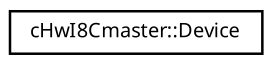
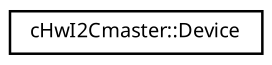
(136, 32) -> (136, 32)
